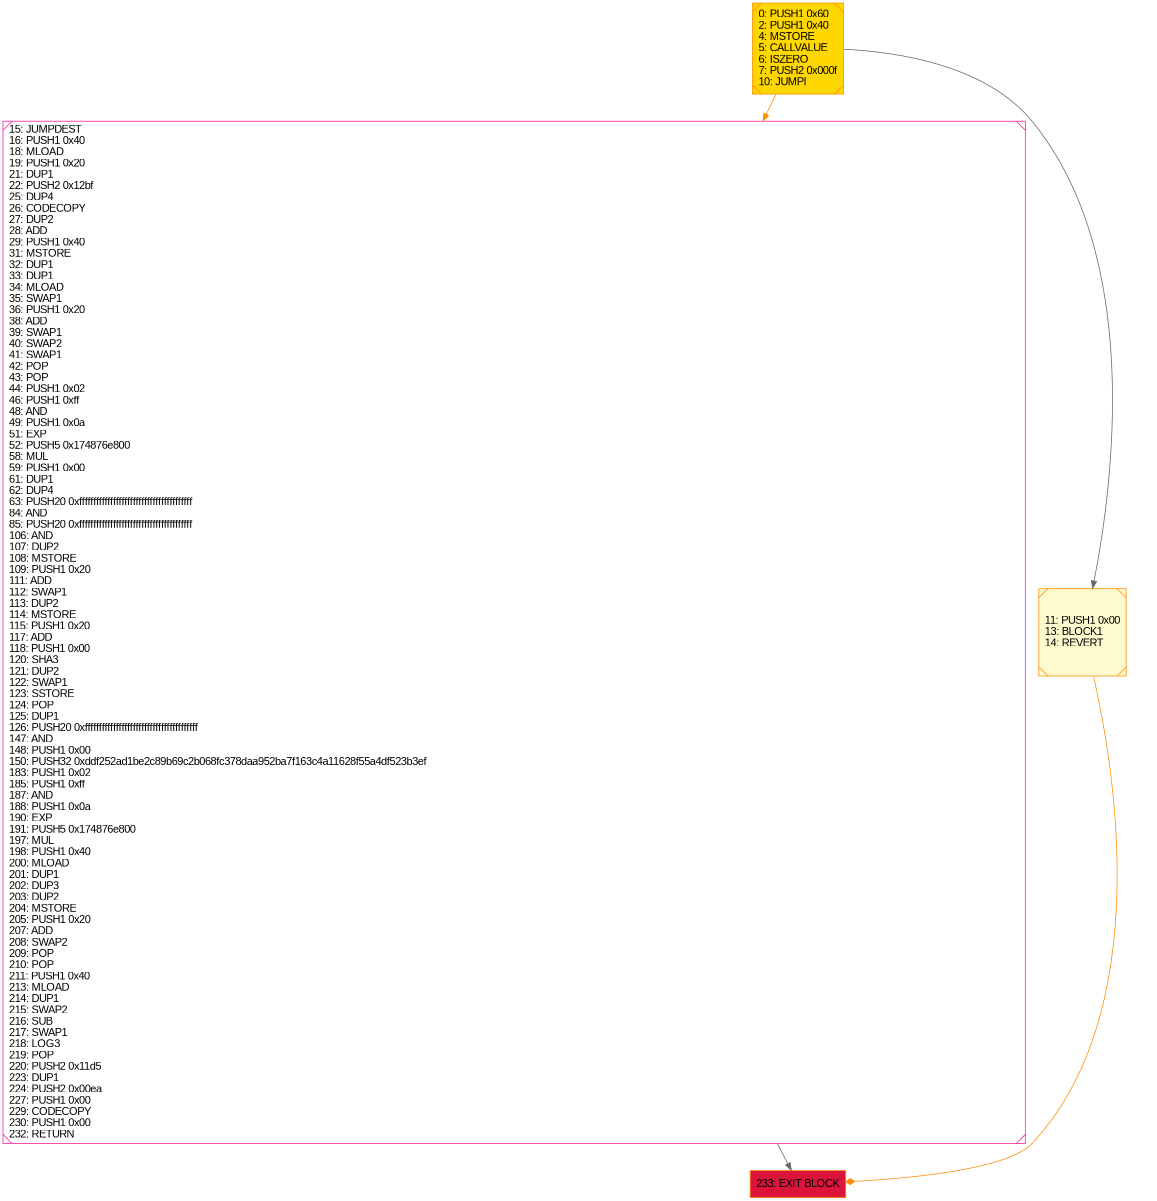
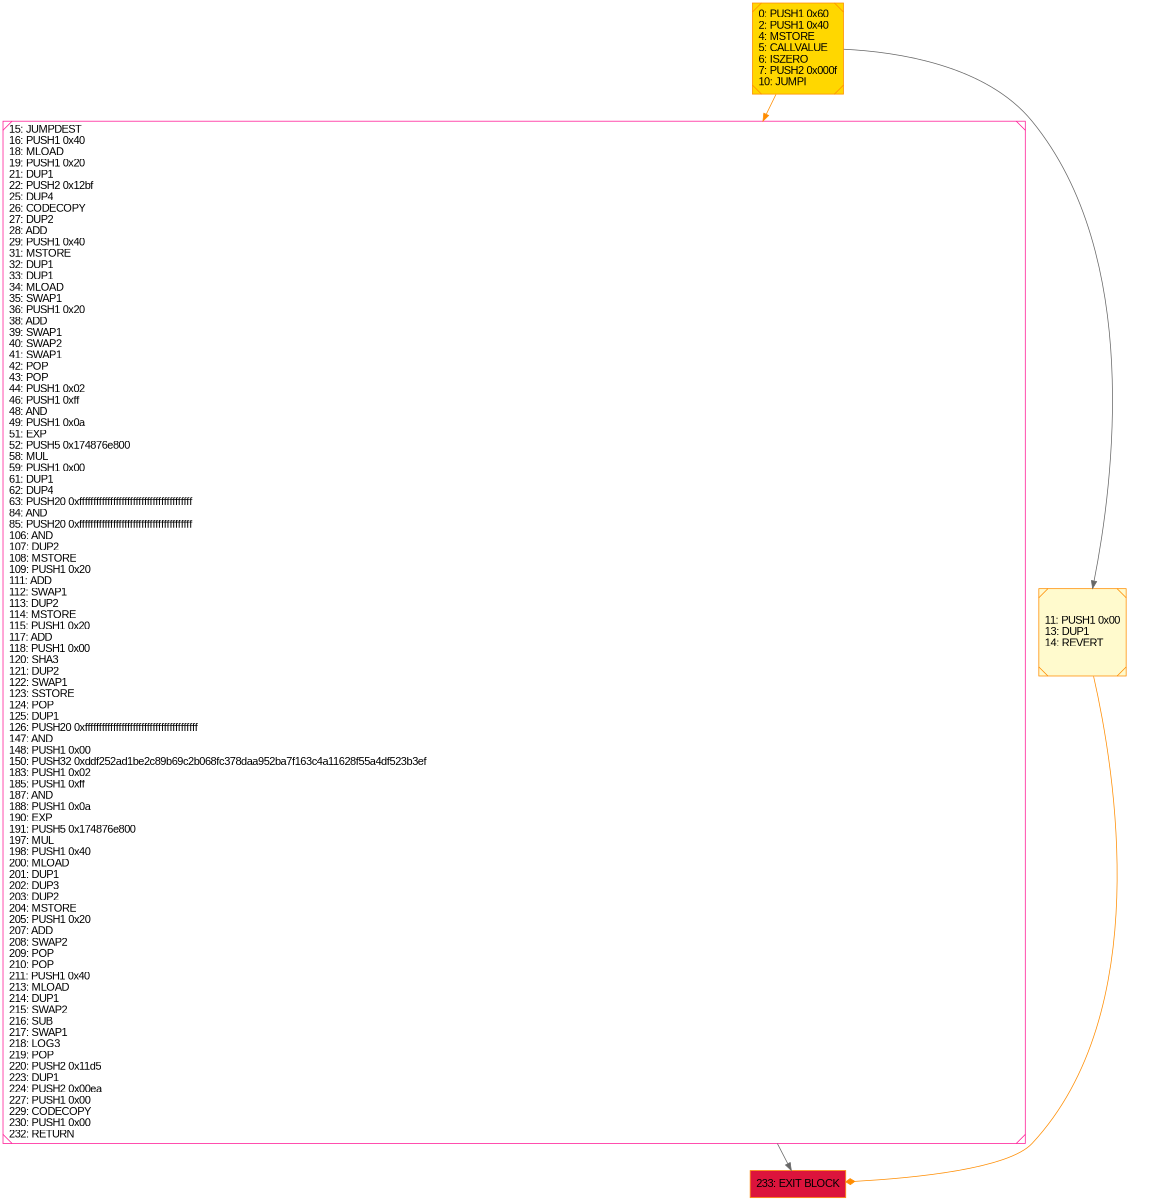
(1082, 632) -> (1082, 632)
